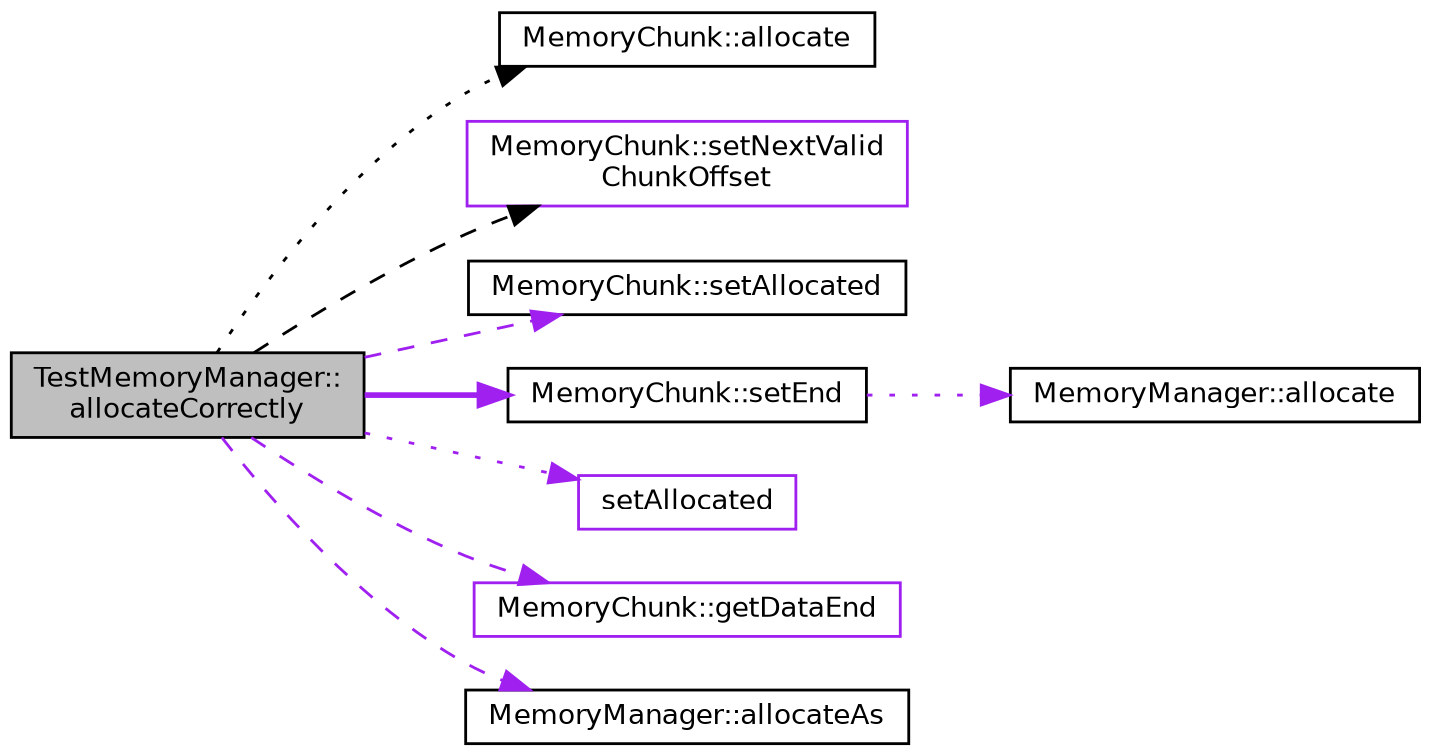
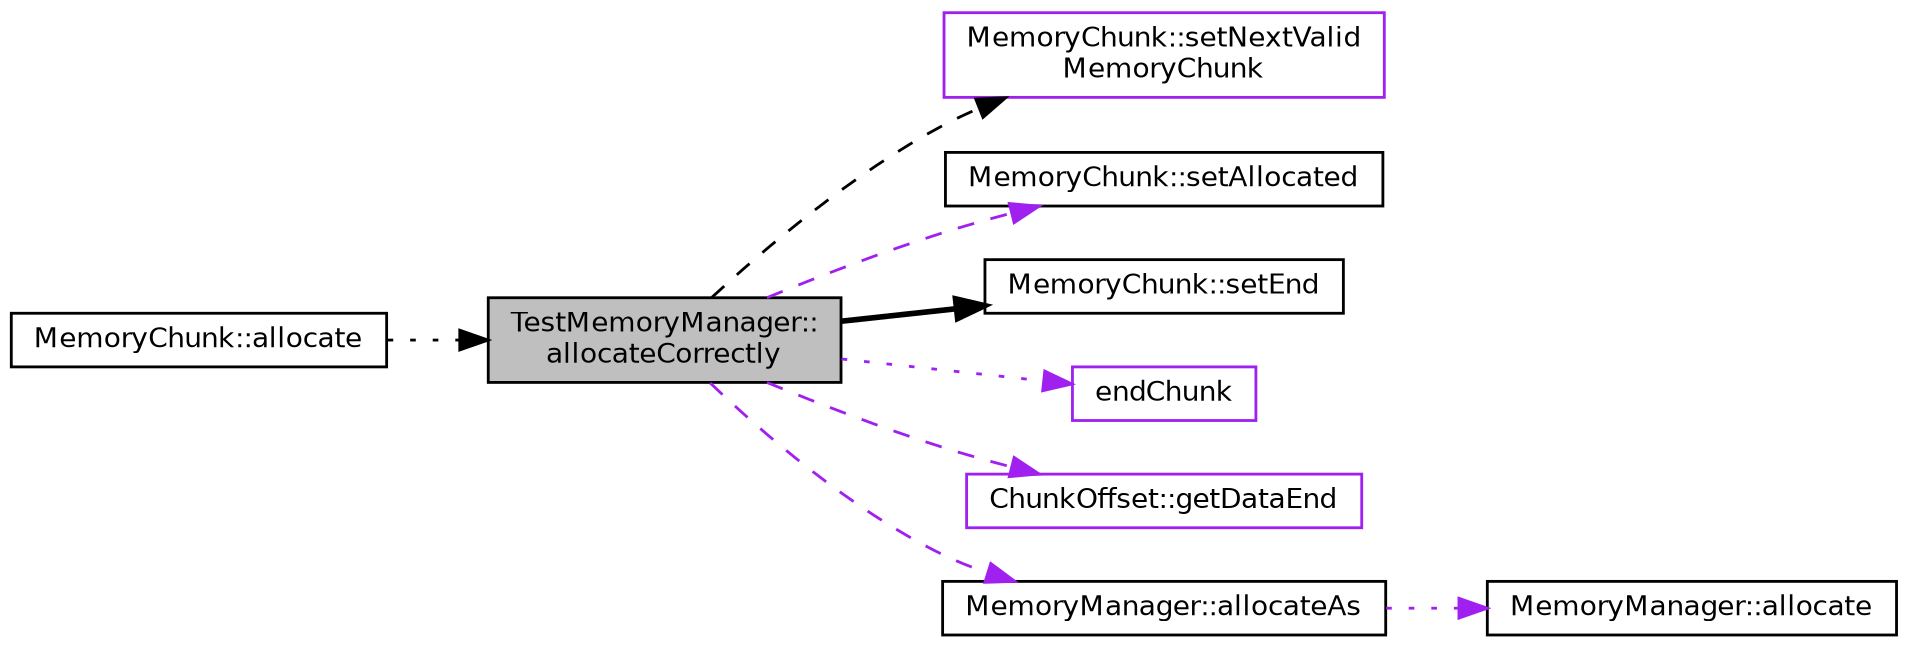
(687, 164) -> (1164, 55)
(341, 196) -> (423, 340)
(422, 395) -> (899, 315)
(924, 395) -> (1422, 608)
(687, 502) -> (1164, 394)
(687, 610) -> (1164, 501)
